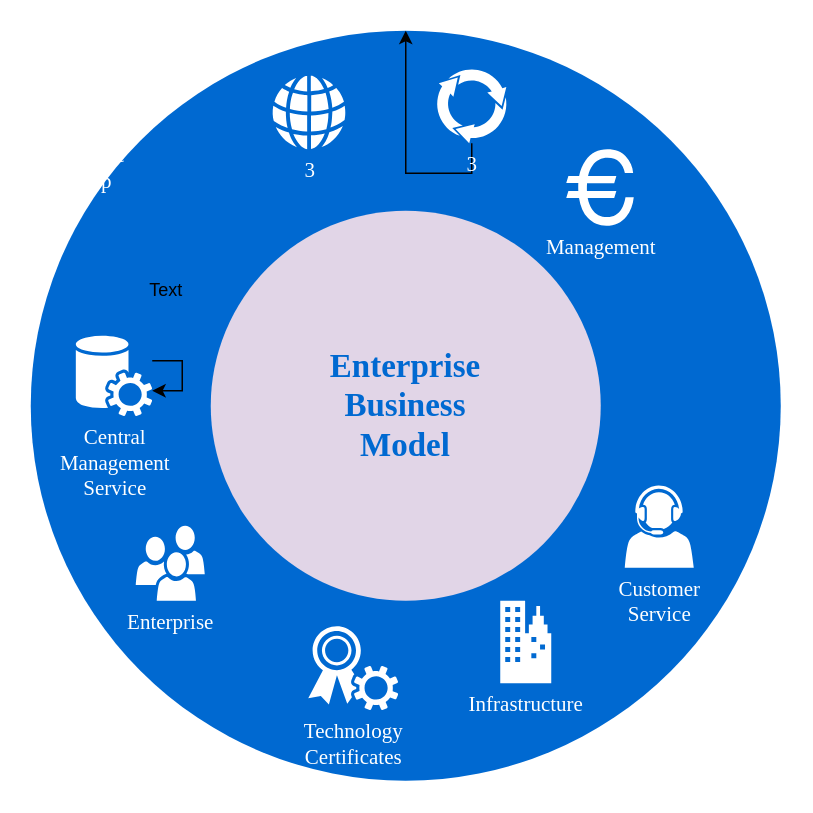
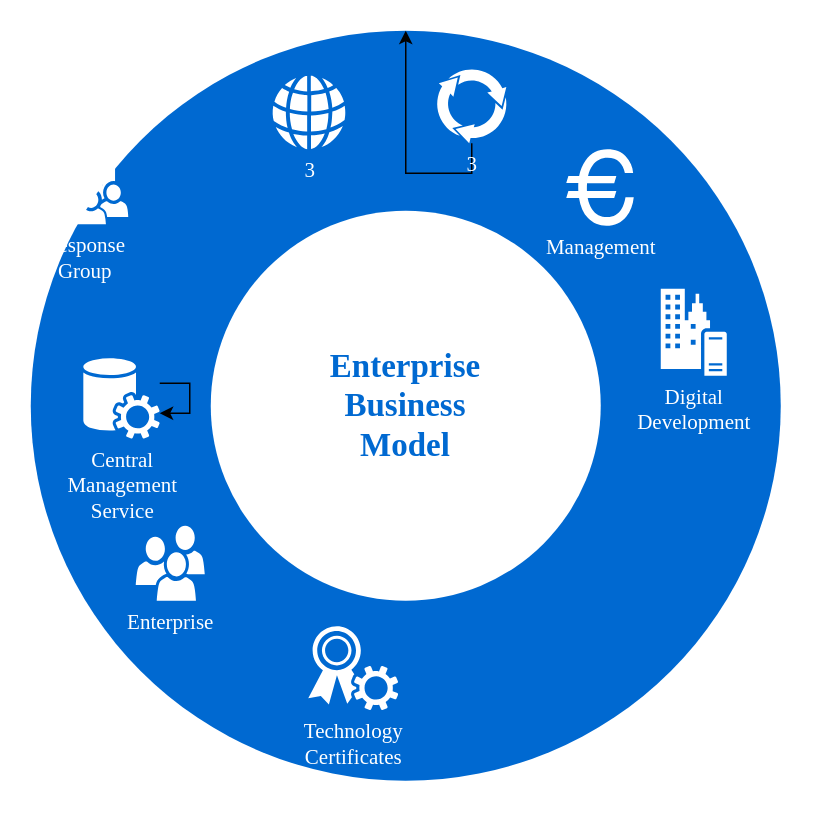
(85, 94) -> (85, 184)
(166, 290) -> none
none -> (694, 332)
(114, 376) -> (122, 398)
(406, 406) -> (406, 406)
(659, 527) -> none
(526, 642) -> none
